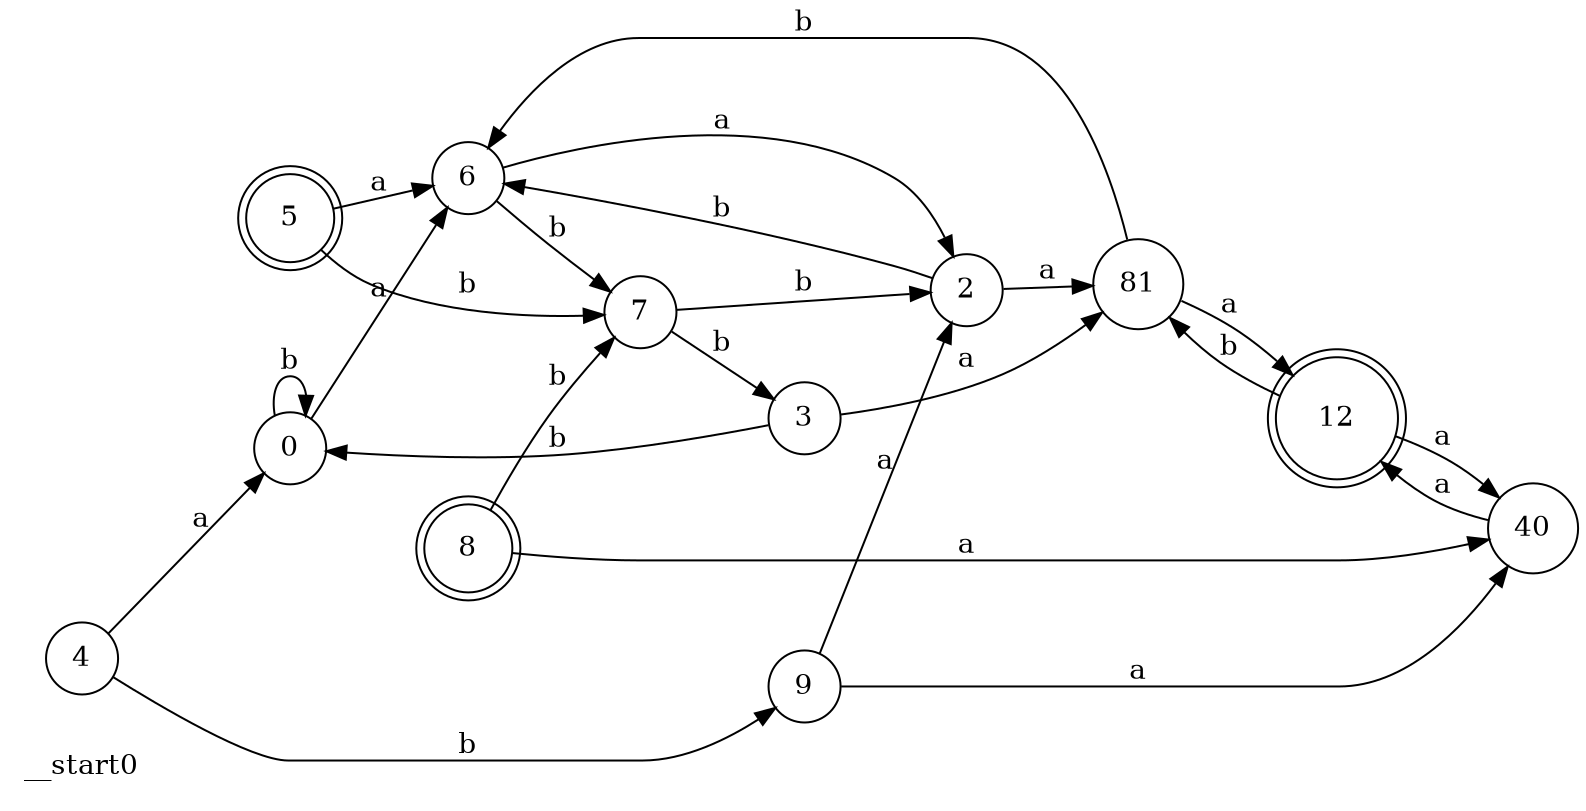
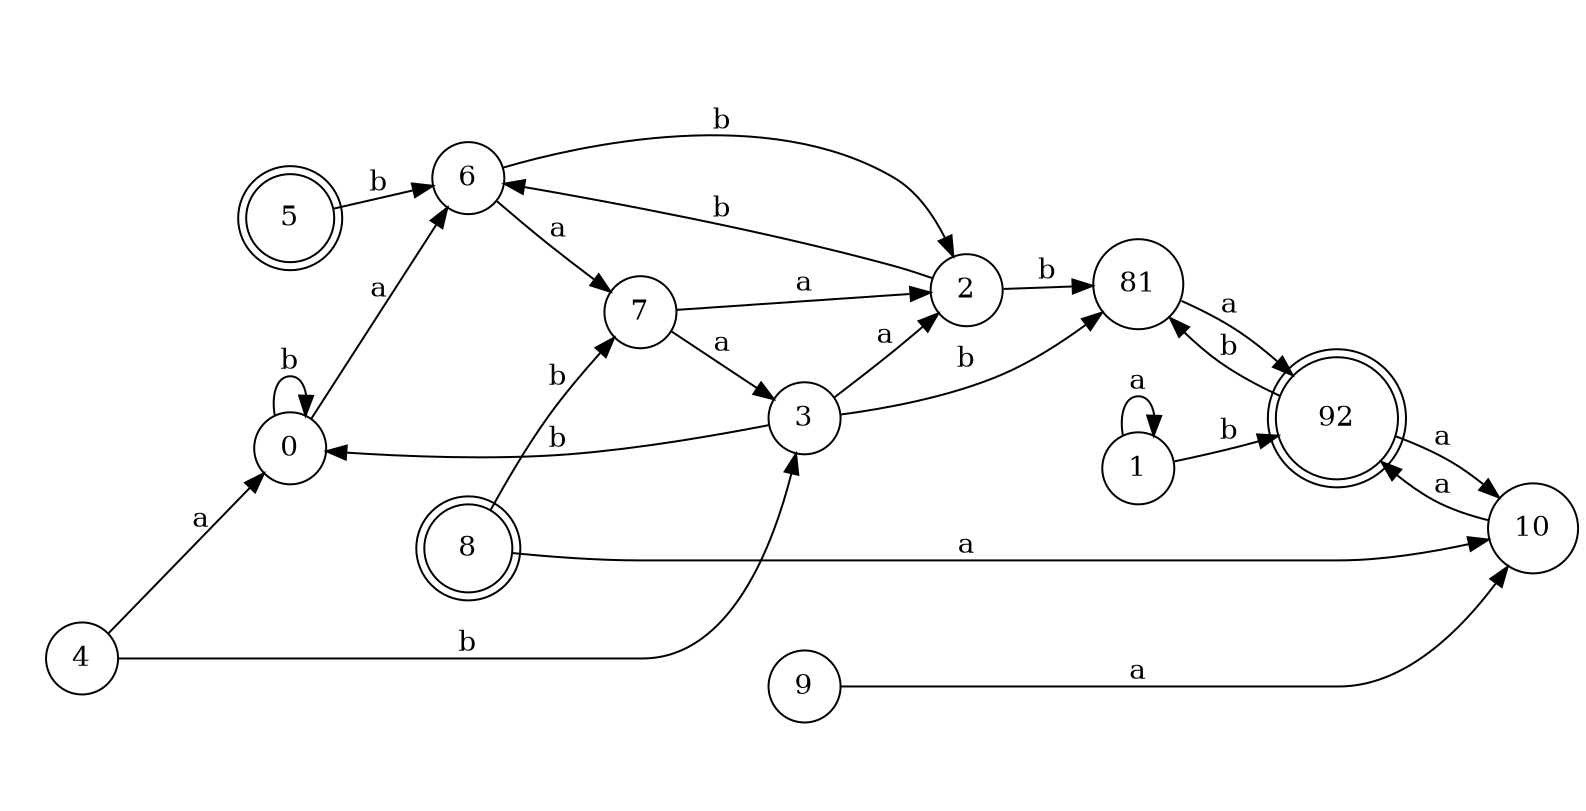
(854, 38) -> none
(723, 121) -> (723, 121)
(379, 183) -> (379, 183)
(558, 229) -> (558, 229)
(1048, 271) -> (1048, 271)
(805, 283) -> (805, 283)
(445, 306) -> none
(723, 343) -> (723, 343)
(967, 359) -> (967, 359)
(1337, 418) -> (1337, 418)
none -> (1138, 468)
(882, 498) -> (879, 363)
(1533, 528) -> (1533, 528)
(430, 761) -> (508, 658)
(82, 767) -> none
